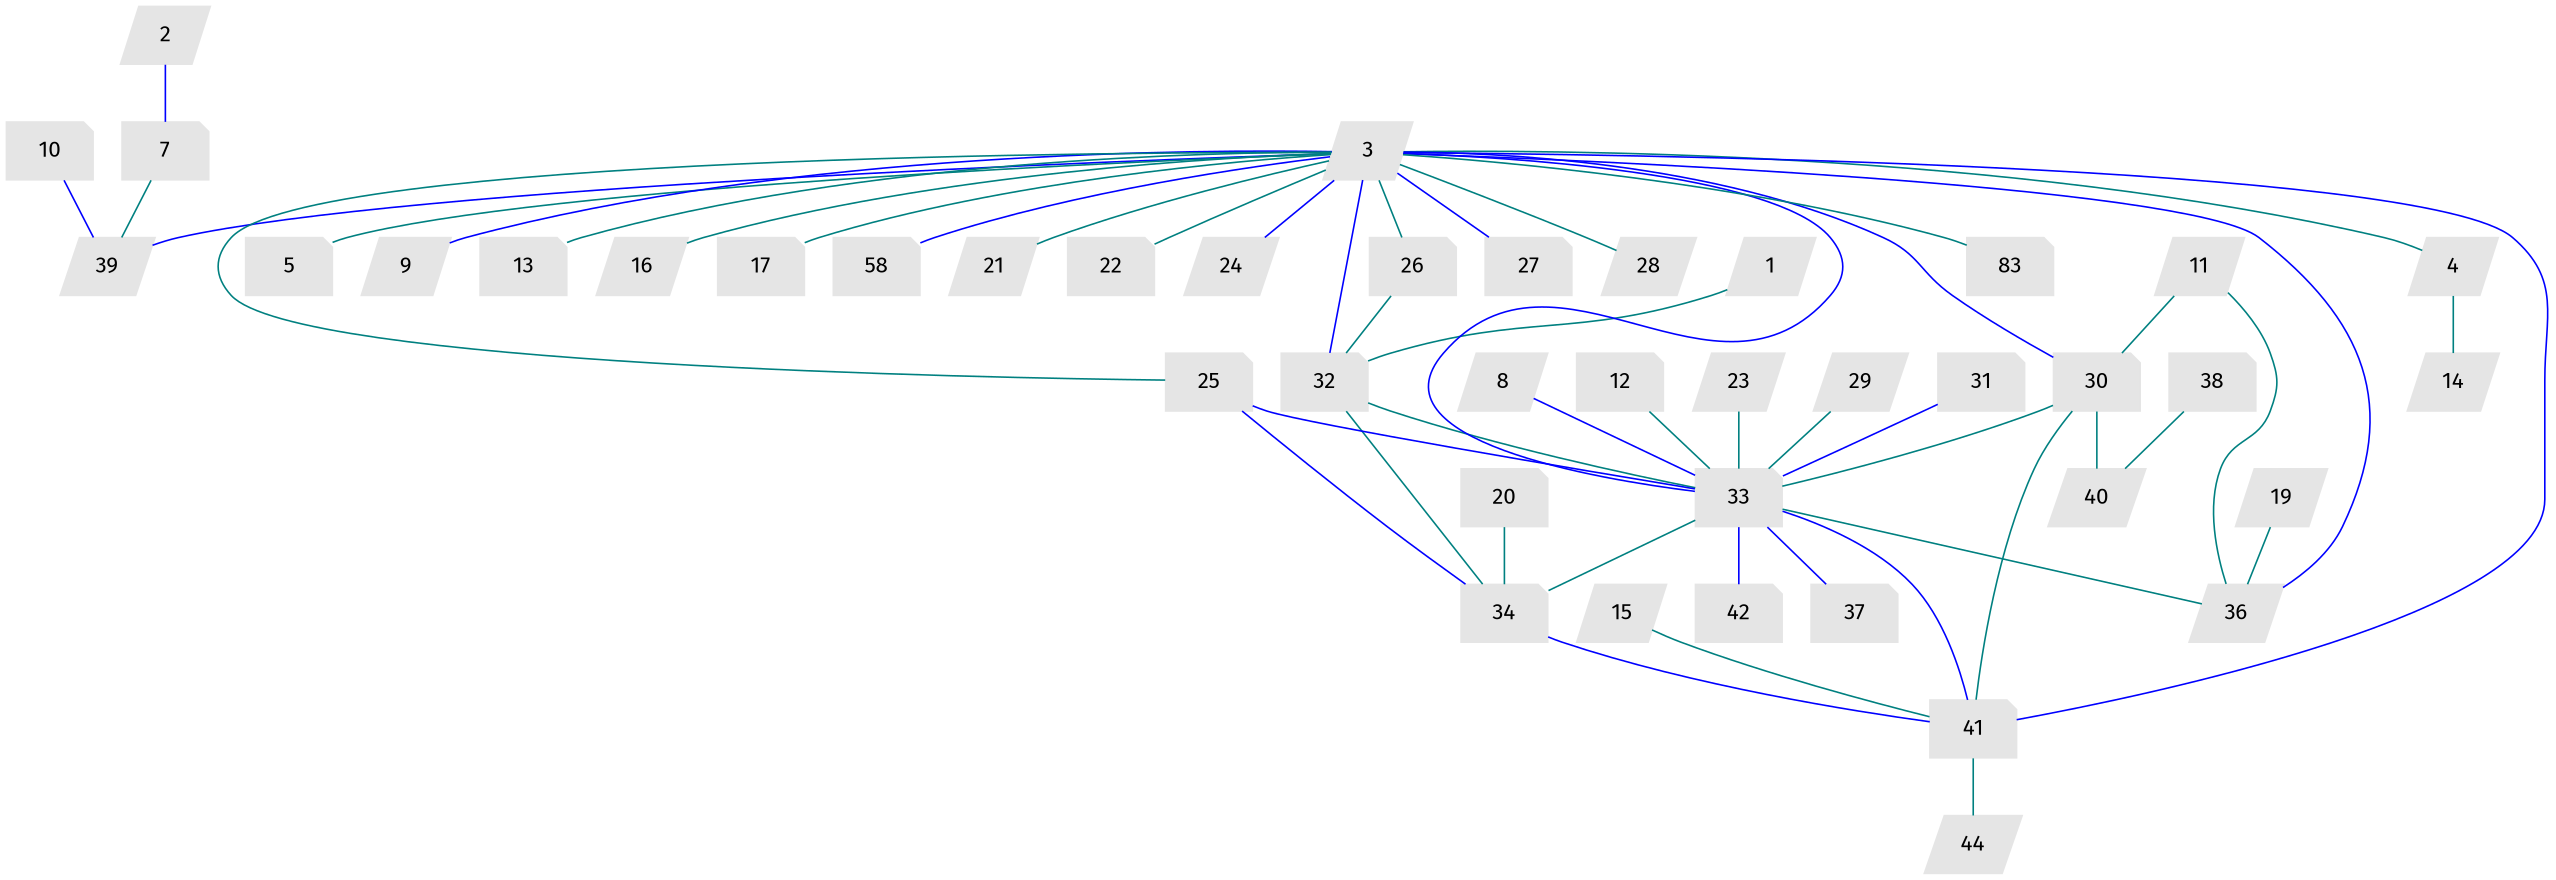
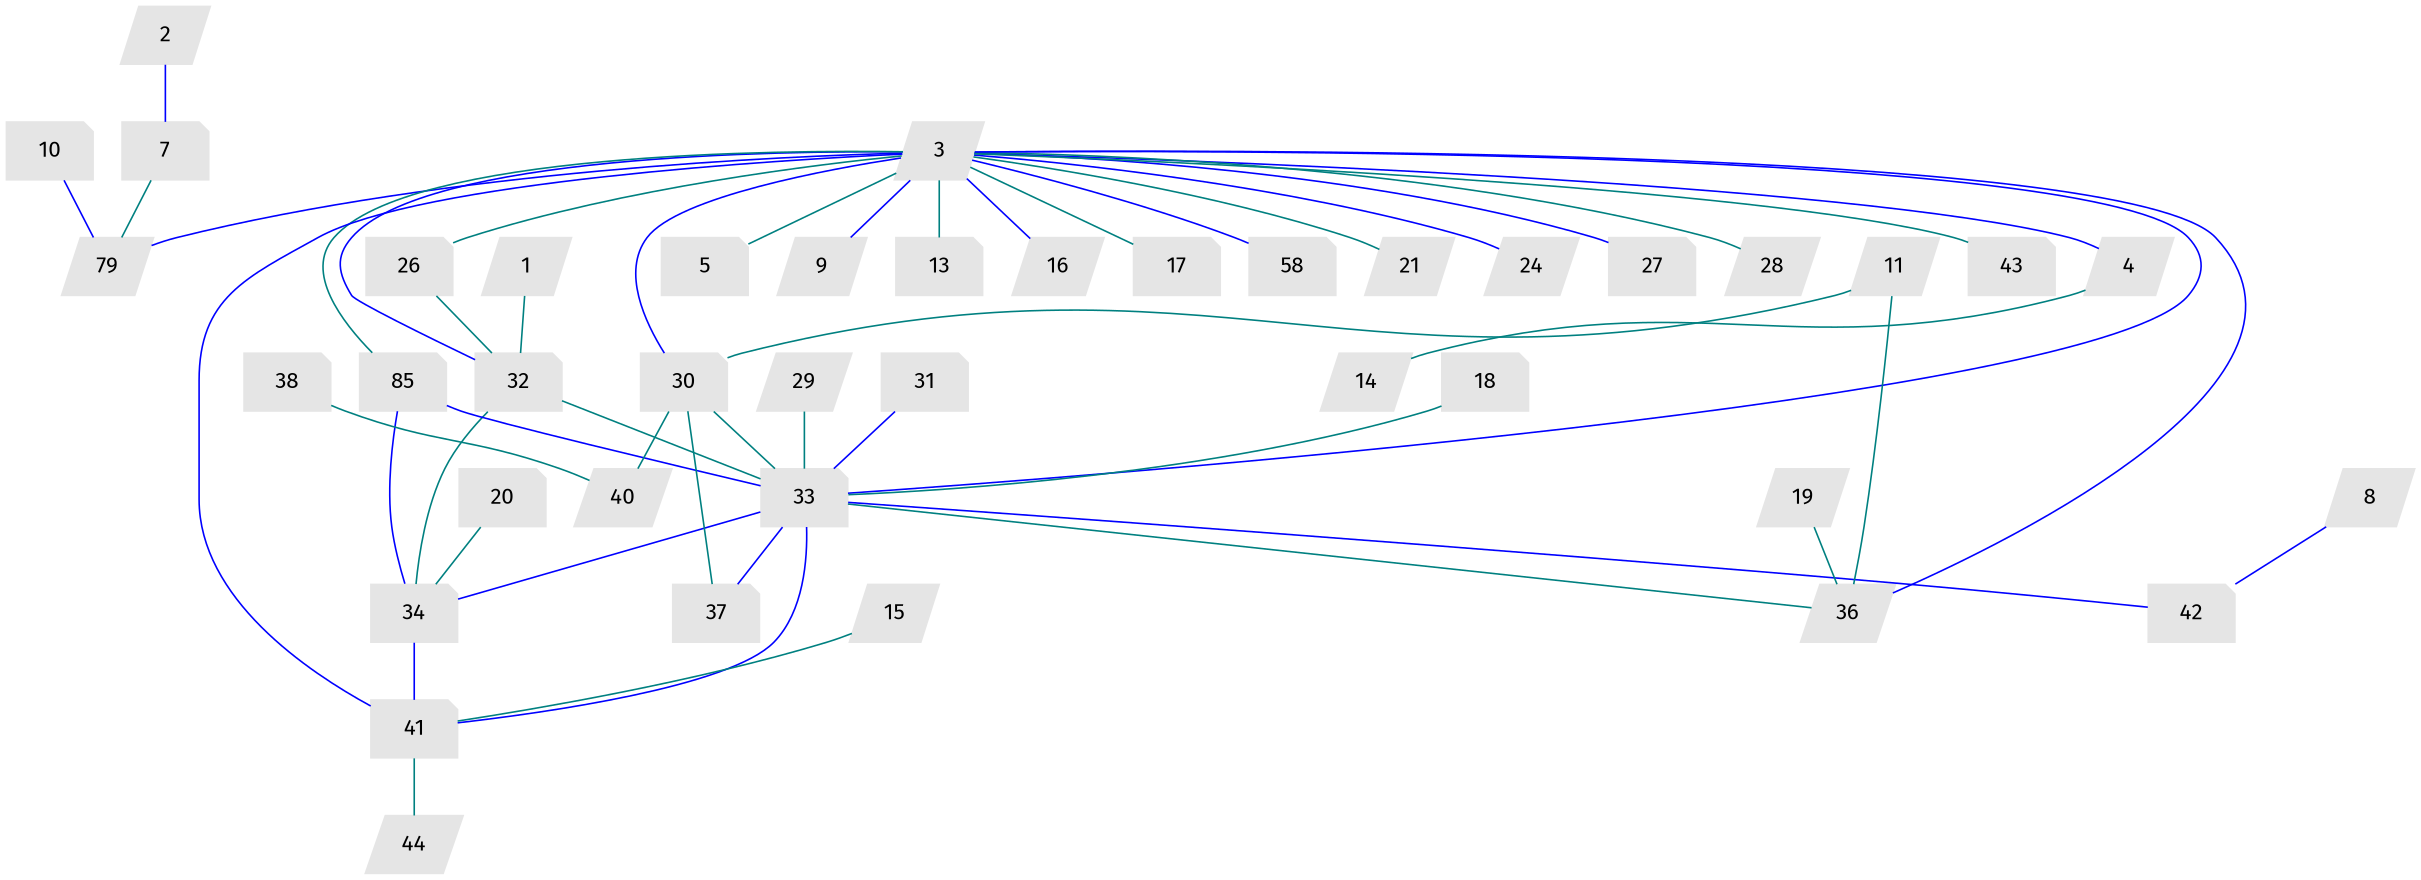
(2019, 179) -> (1737, 193)
(1006, 180) -> (999, 209)
(108, 267) -> (108, 267)
(1111, 267) -> none
(2010, 267) -> (2012, 267)
(1209, 382) -> (403, 382)
(1620, 382) -> (1485, 382)
(1739, 382) -> none
(1614, 437) -> (2281, 555)
(2006, 549) -> (700, 498)
(1622, 555) -> (609, 556)
